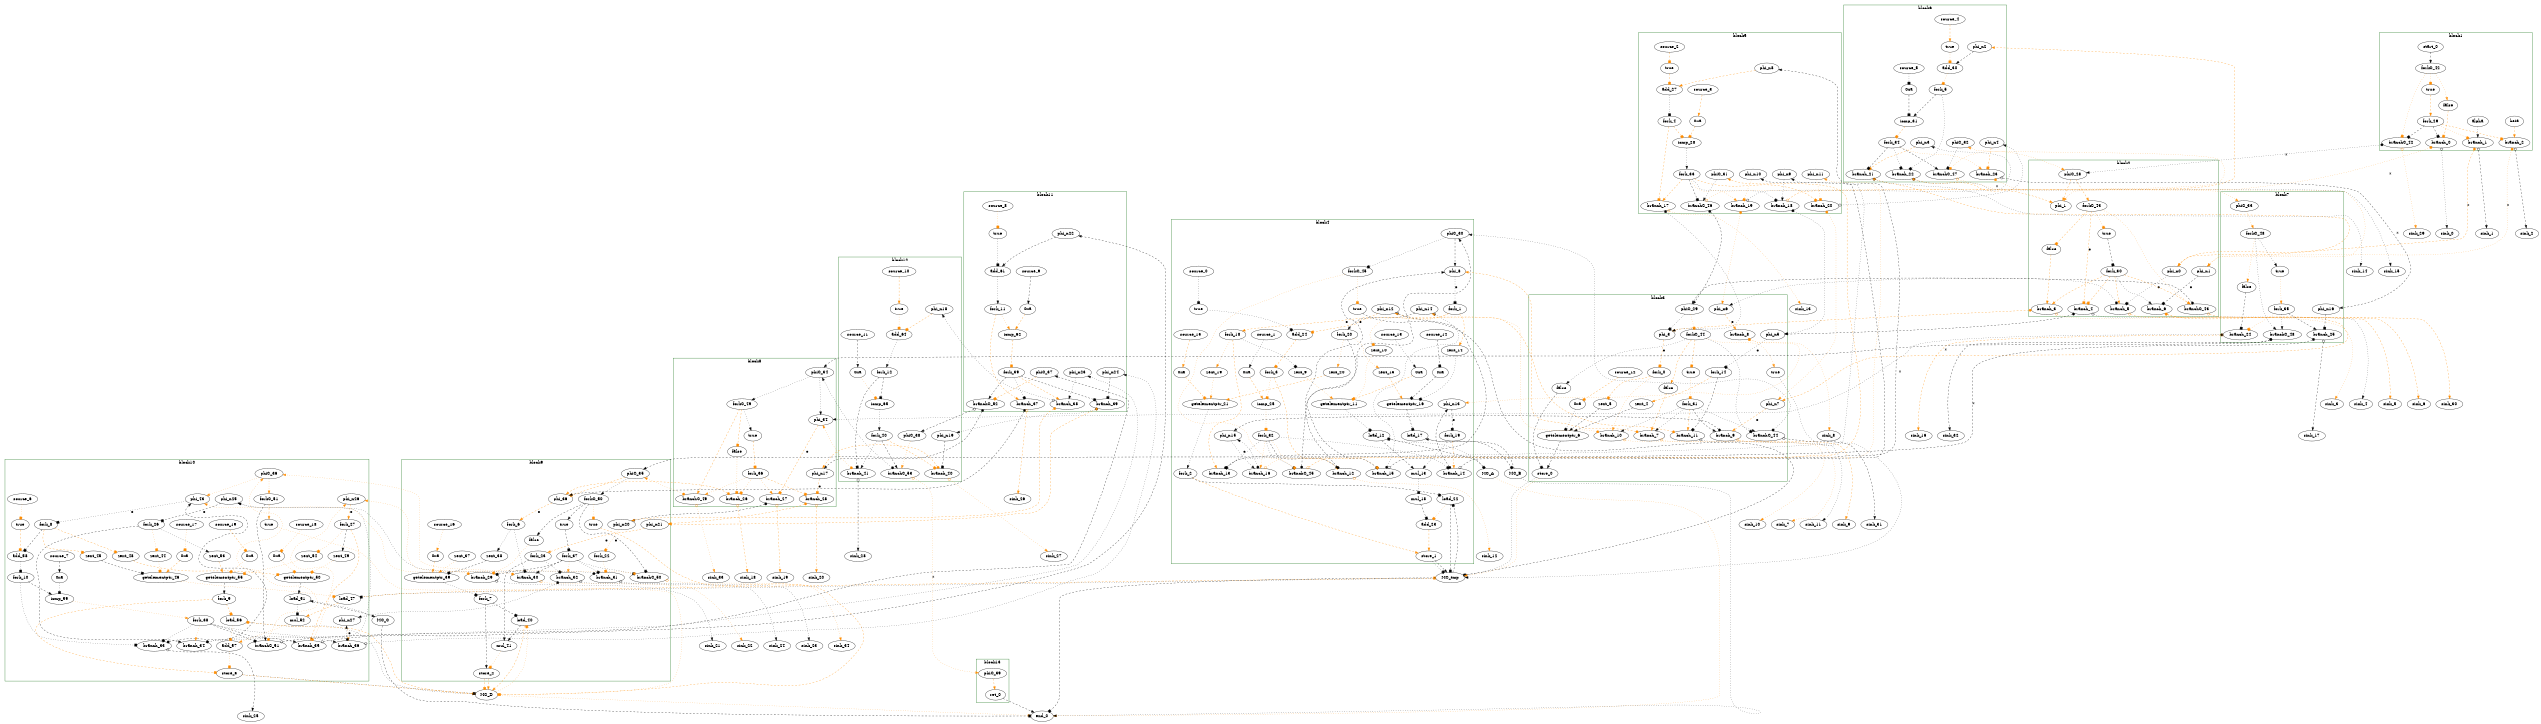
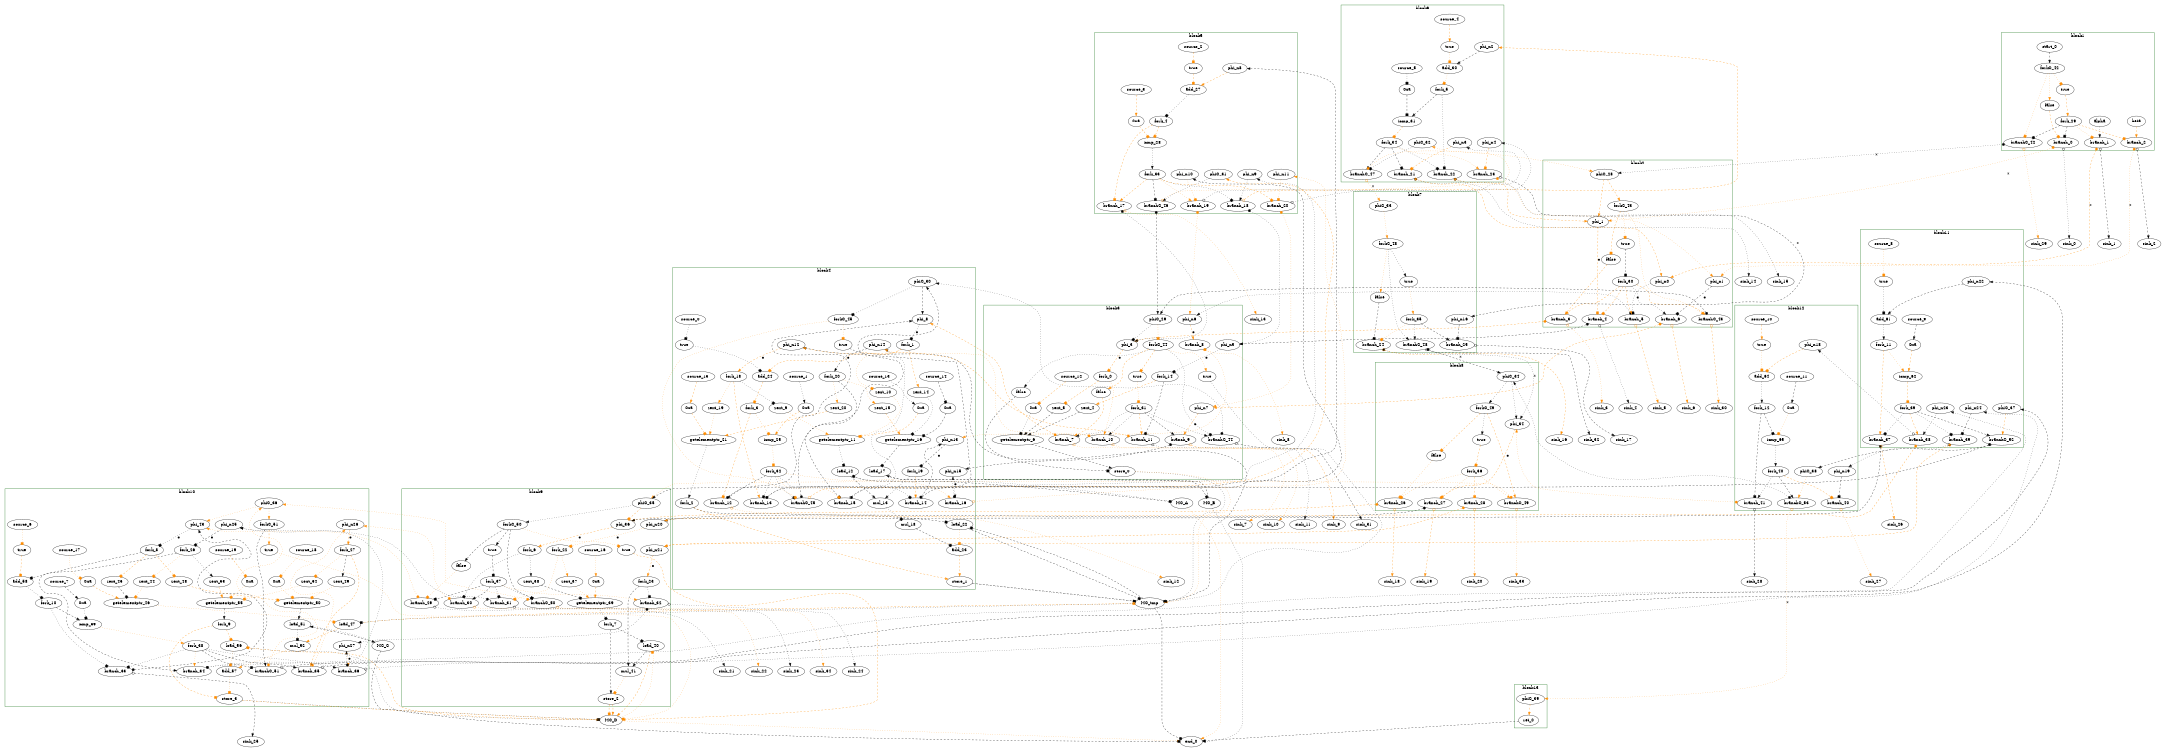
(2088, 256) -> (1598, 269)
(1020, 385) -> (2004, 423)
(1057, 388) -> (1933, 424)
(820, 474) -> none
none -> (564, 564)
